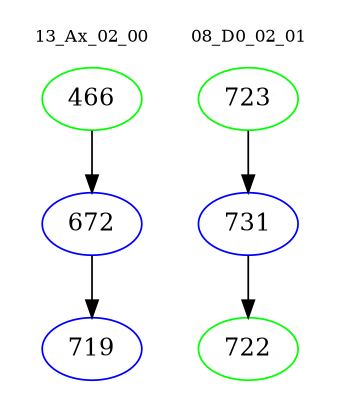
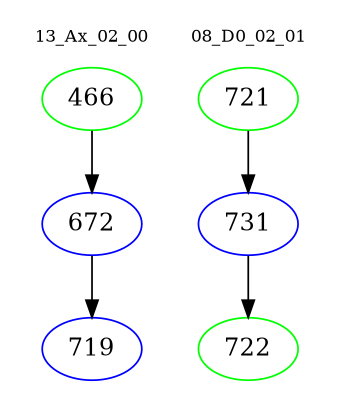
(248, 99) -> (248, 99)
